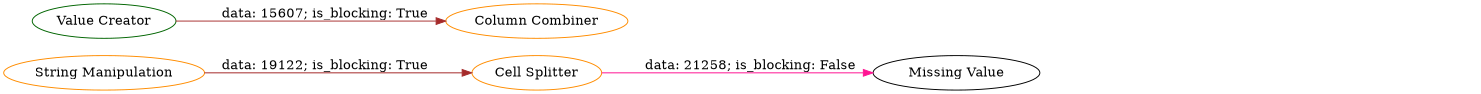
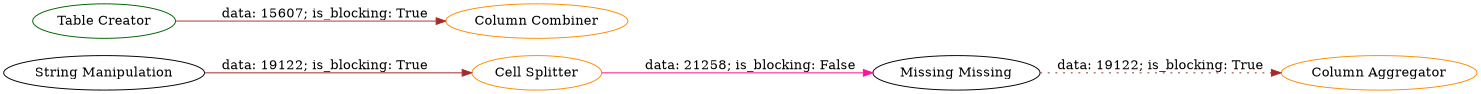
(104, 21) -> (104, 21)
(104, 73) -> (104, 73)
(956, 73) -> (956, 73)
none -> (1379, 73)
